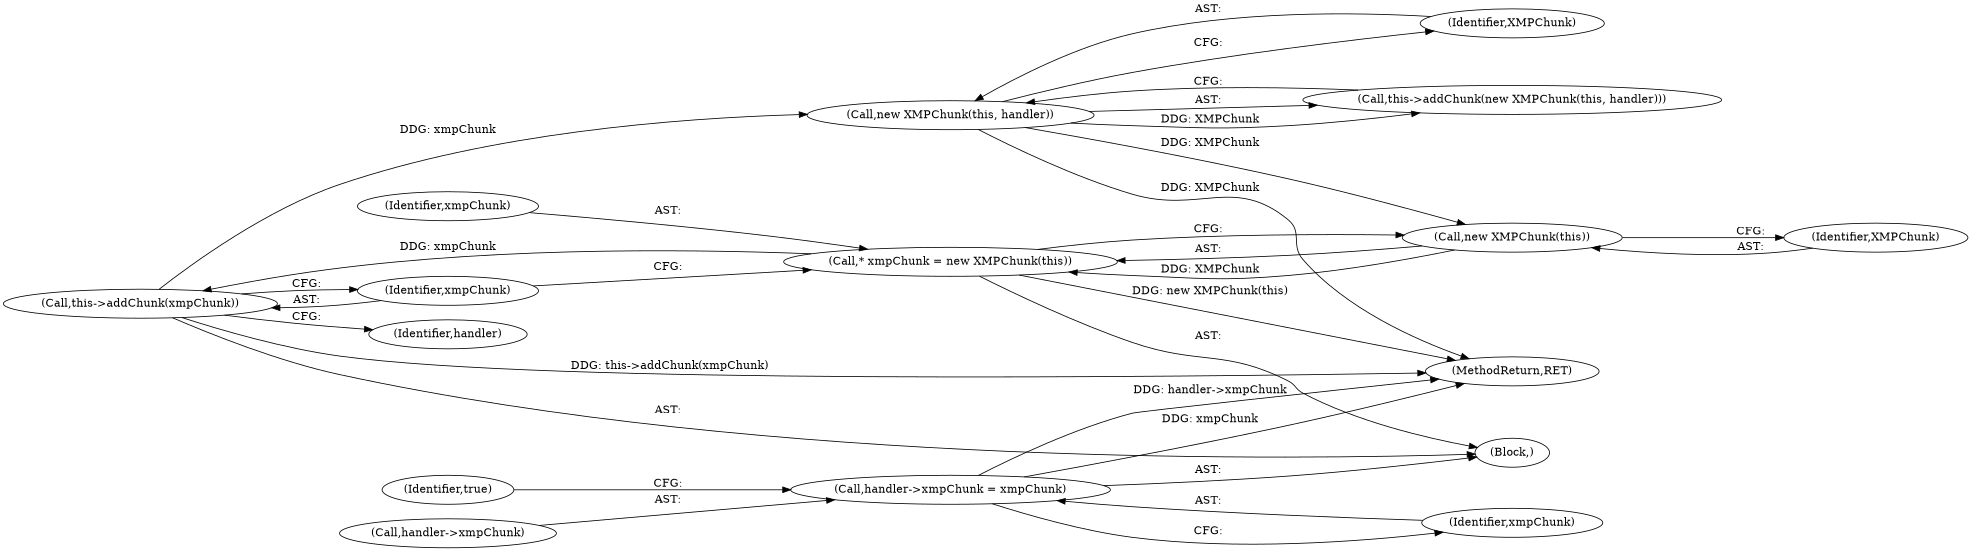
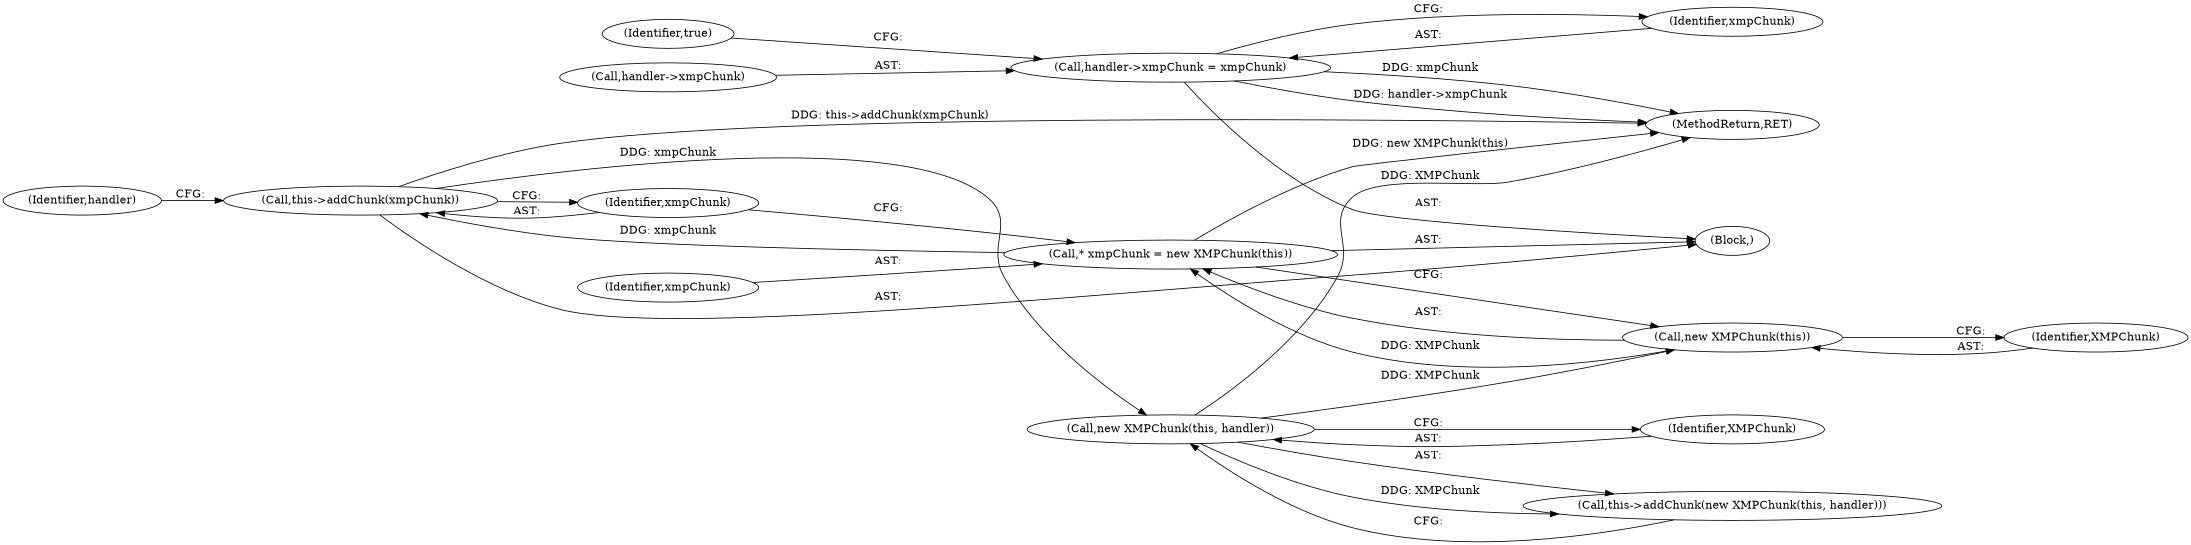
(294, 323) -> (188, 201)
